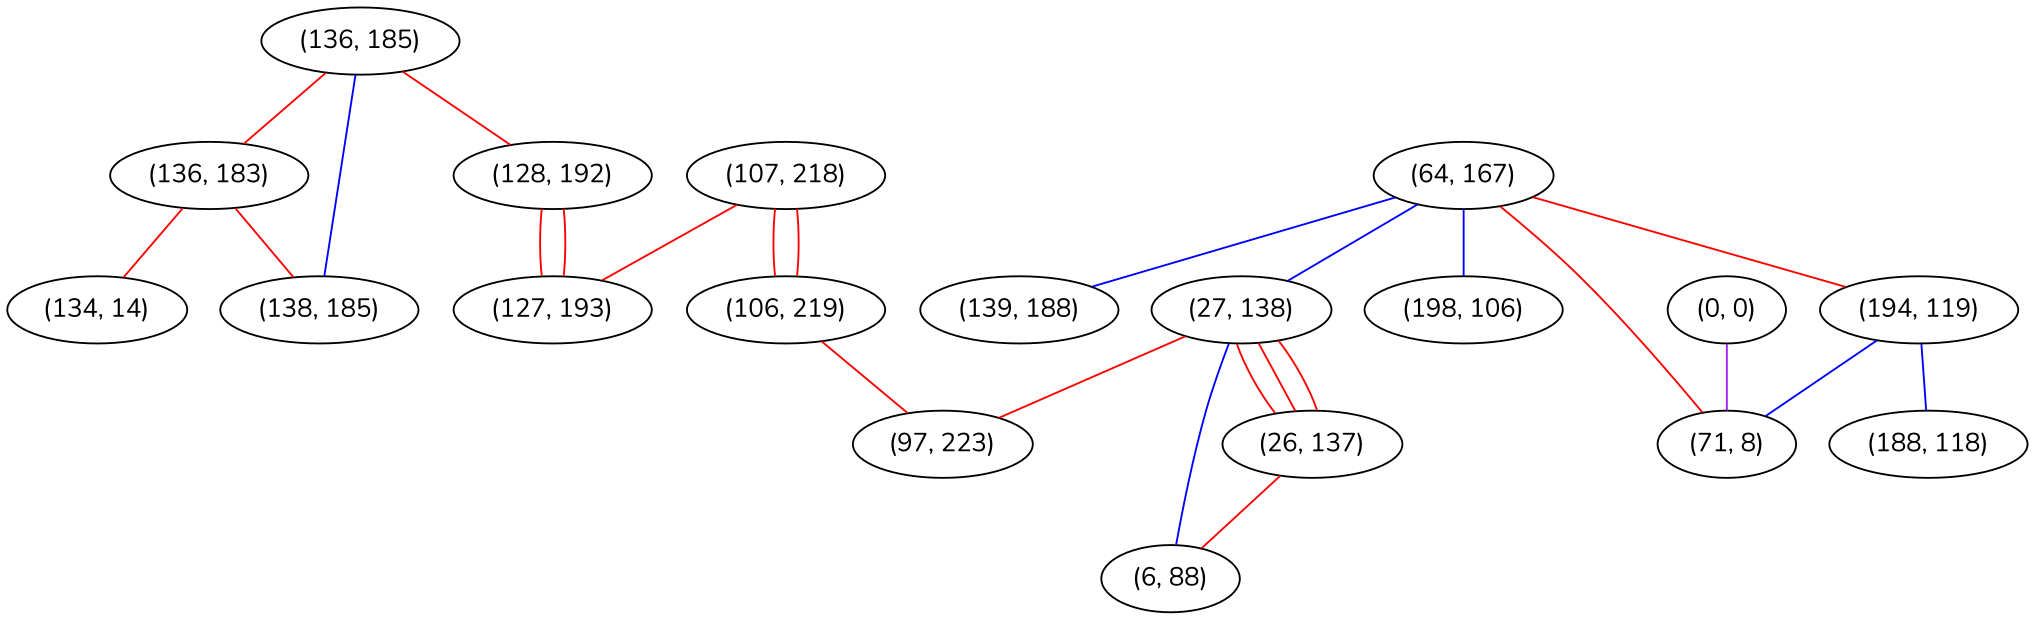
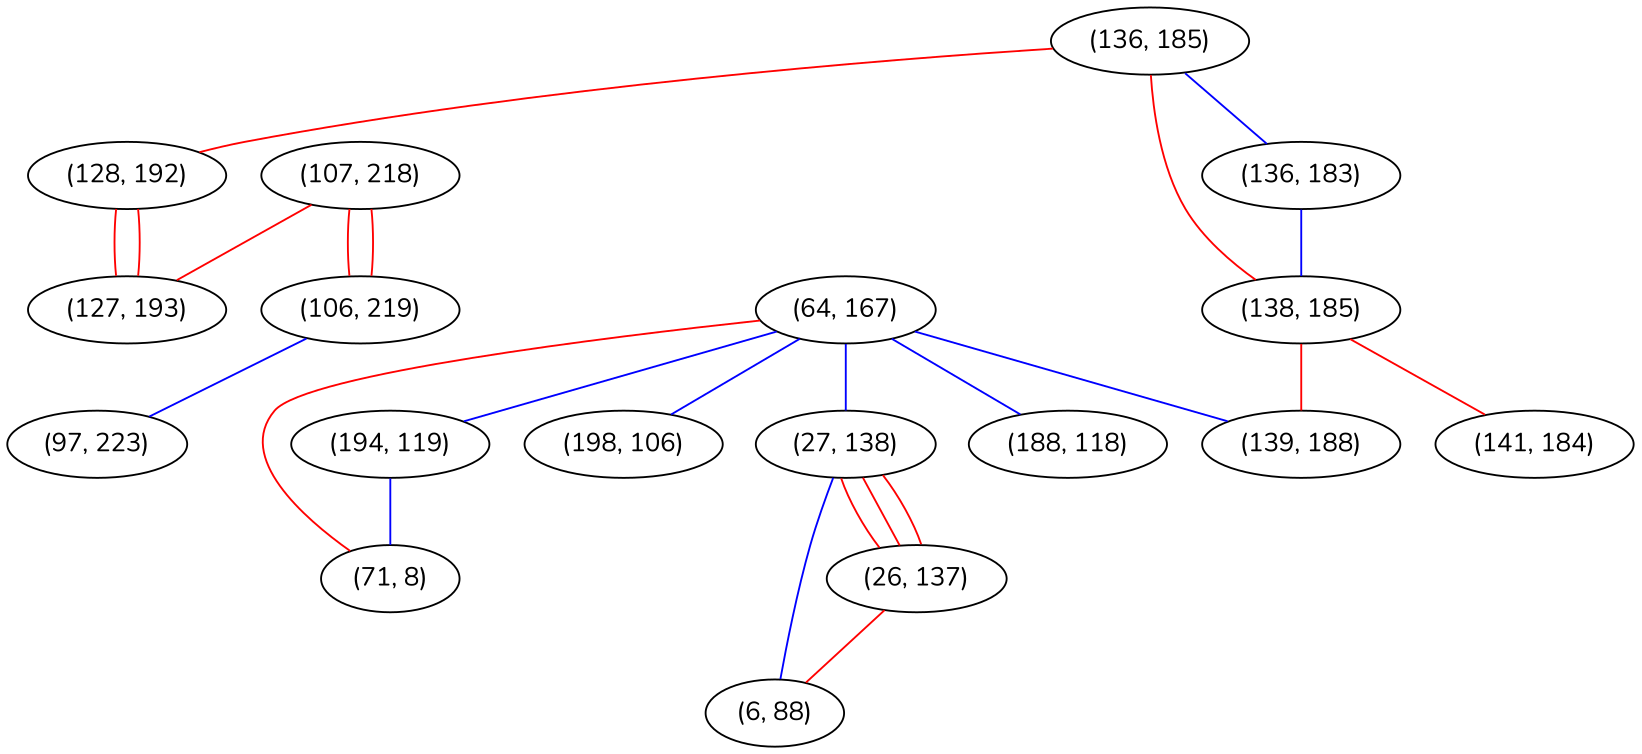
(284, 109) -> (1226, 109)
(340, 175) -> (1177, 192)
(1689, 242) -> (620, 376)
(264, 243) -> (1301, 243)
(97, 310) -> none
(1727, 310) -> none
(865, 377) -> (228, 378)
(1092, 377) -> none
none -> (1301, 377)
(1924, 377) -> (956, 377)
none -> (1535, 444)
